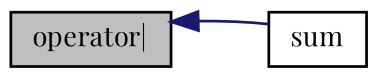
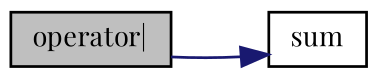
(233, 22) -> (206, 58)
